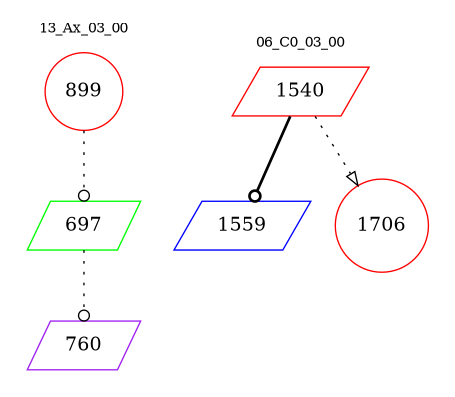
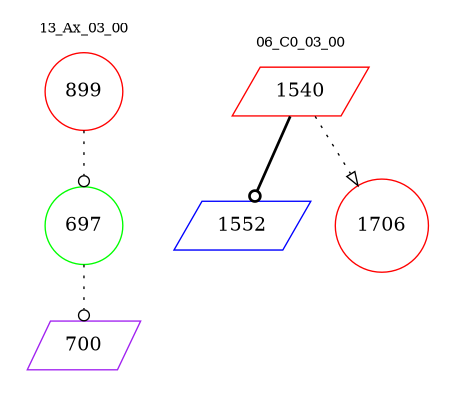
(84, 226) -> (84, 226)
(242, 226) -> (242, 226)
(84, 345) -> (84, 345)
